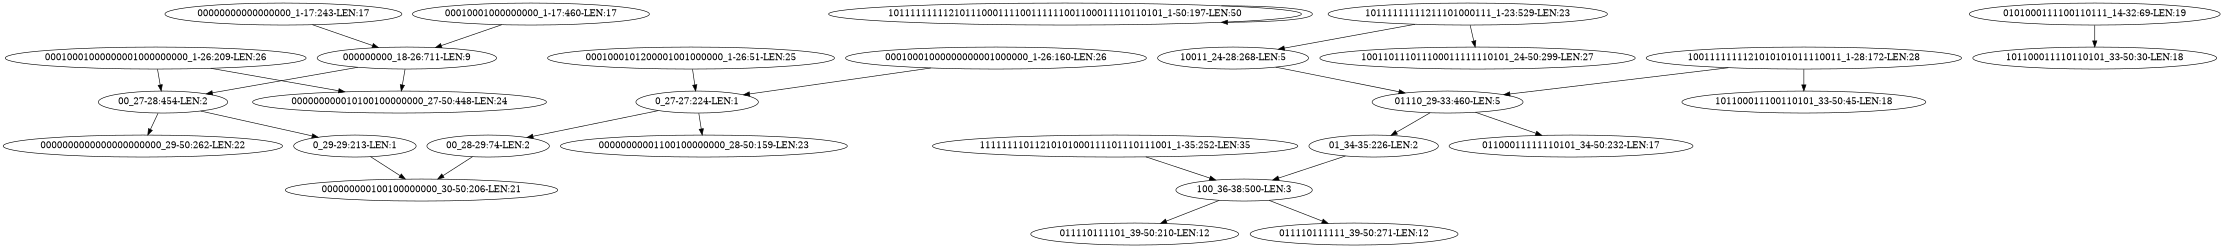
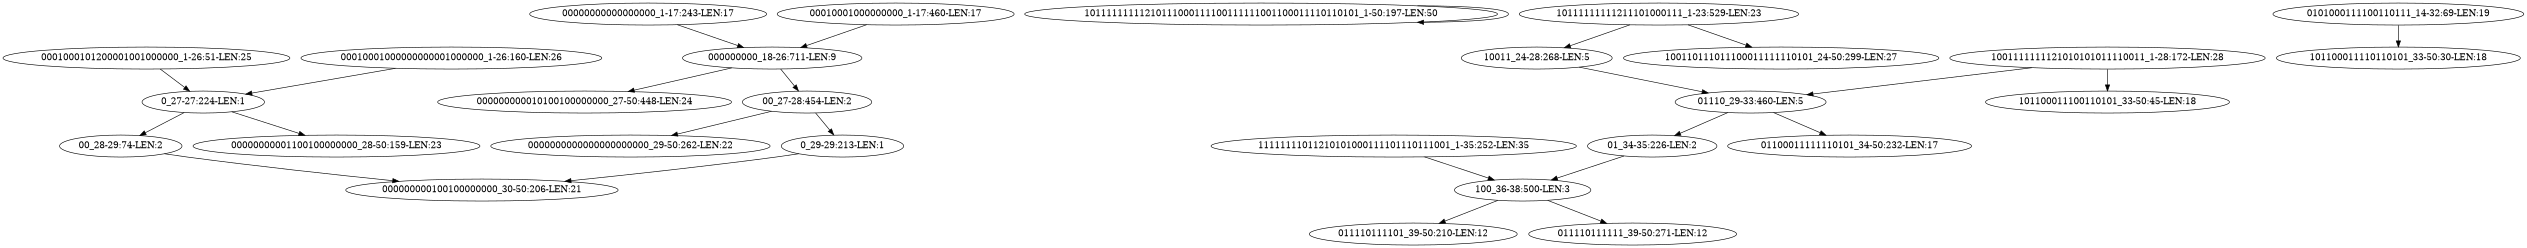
(156, 58) -> none
